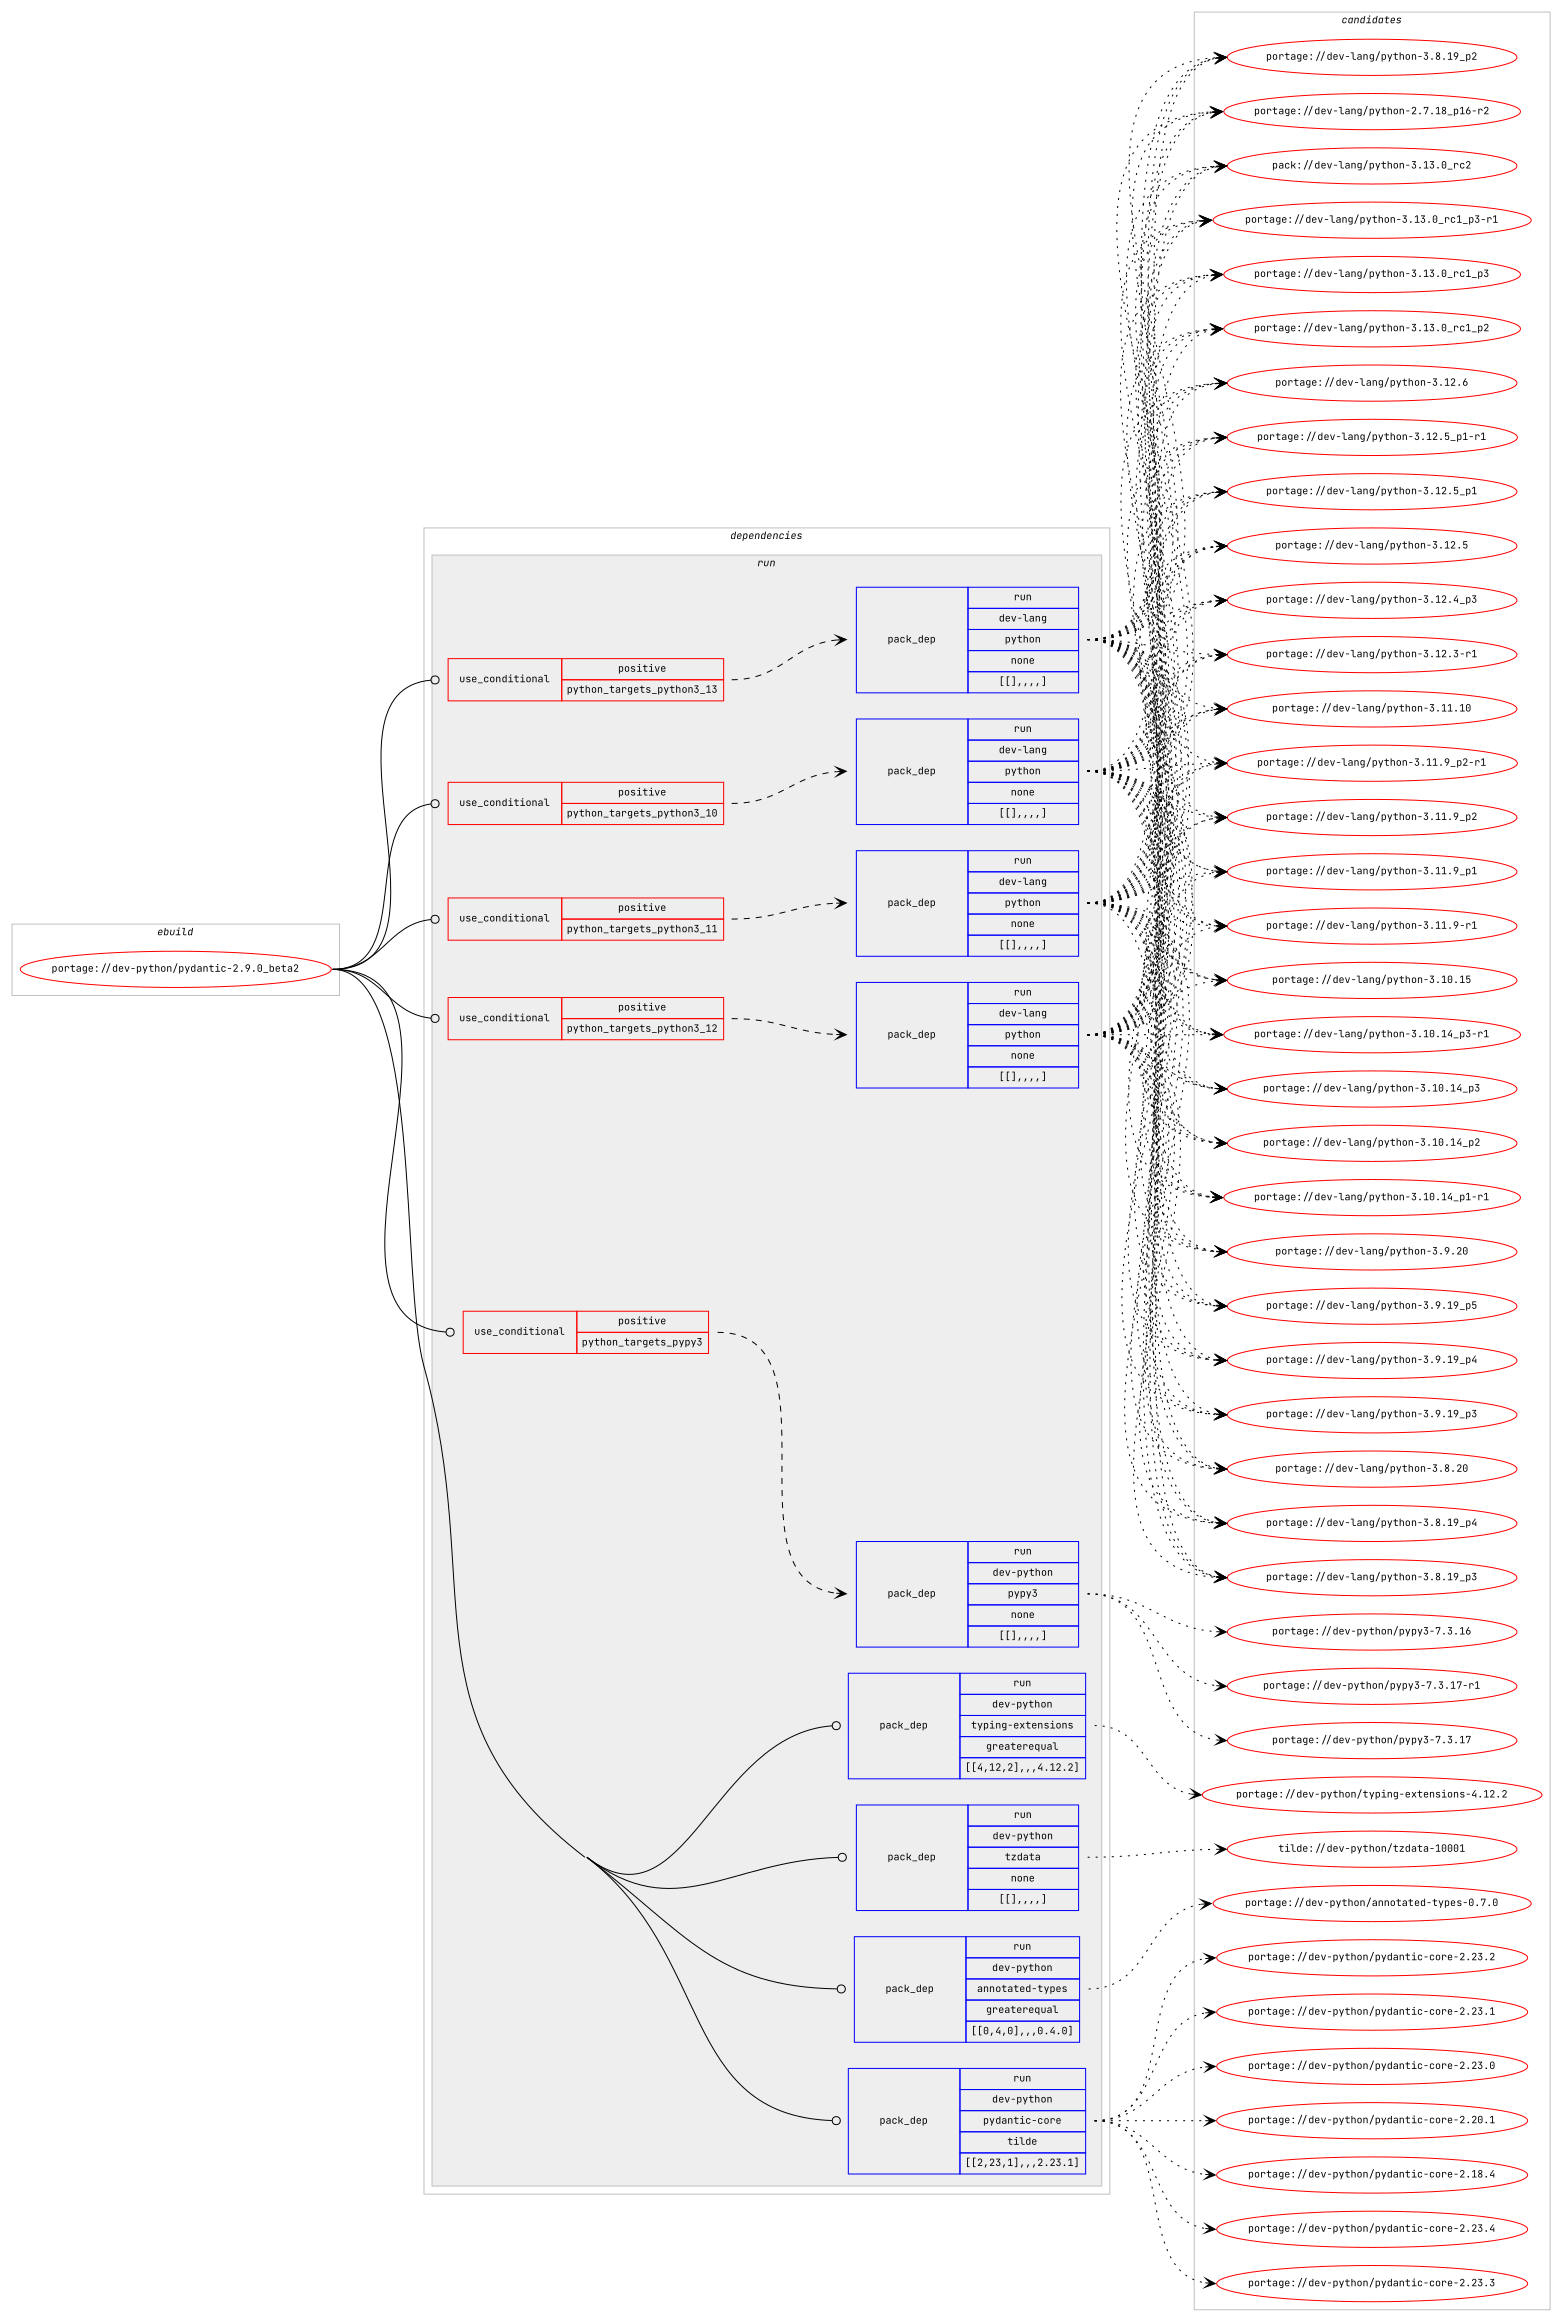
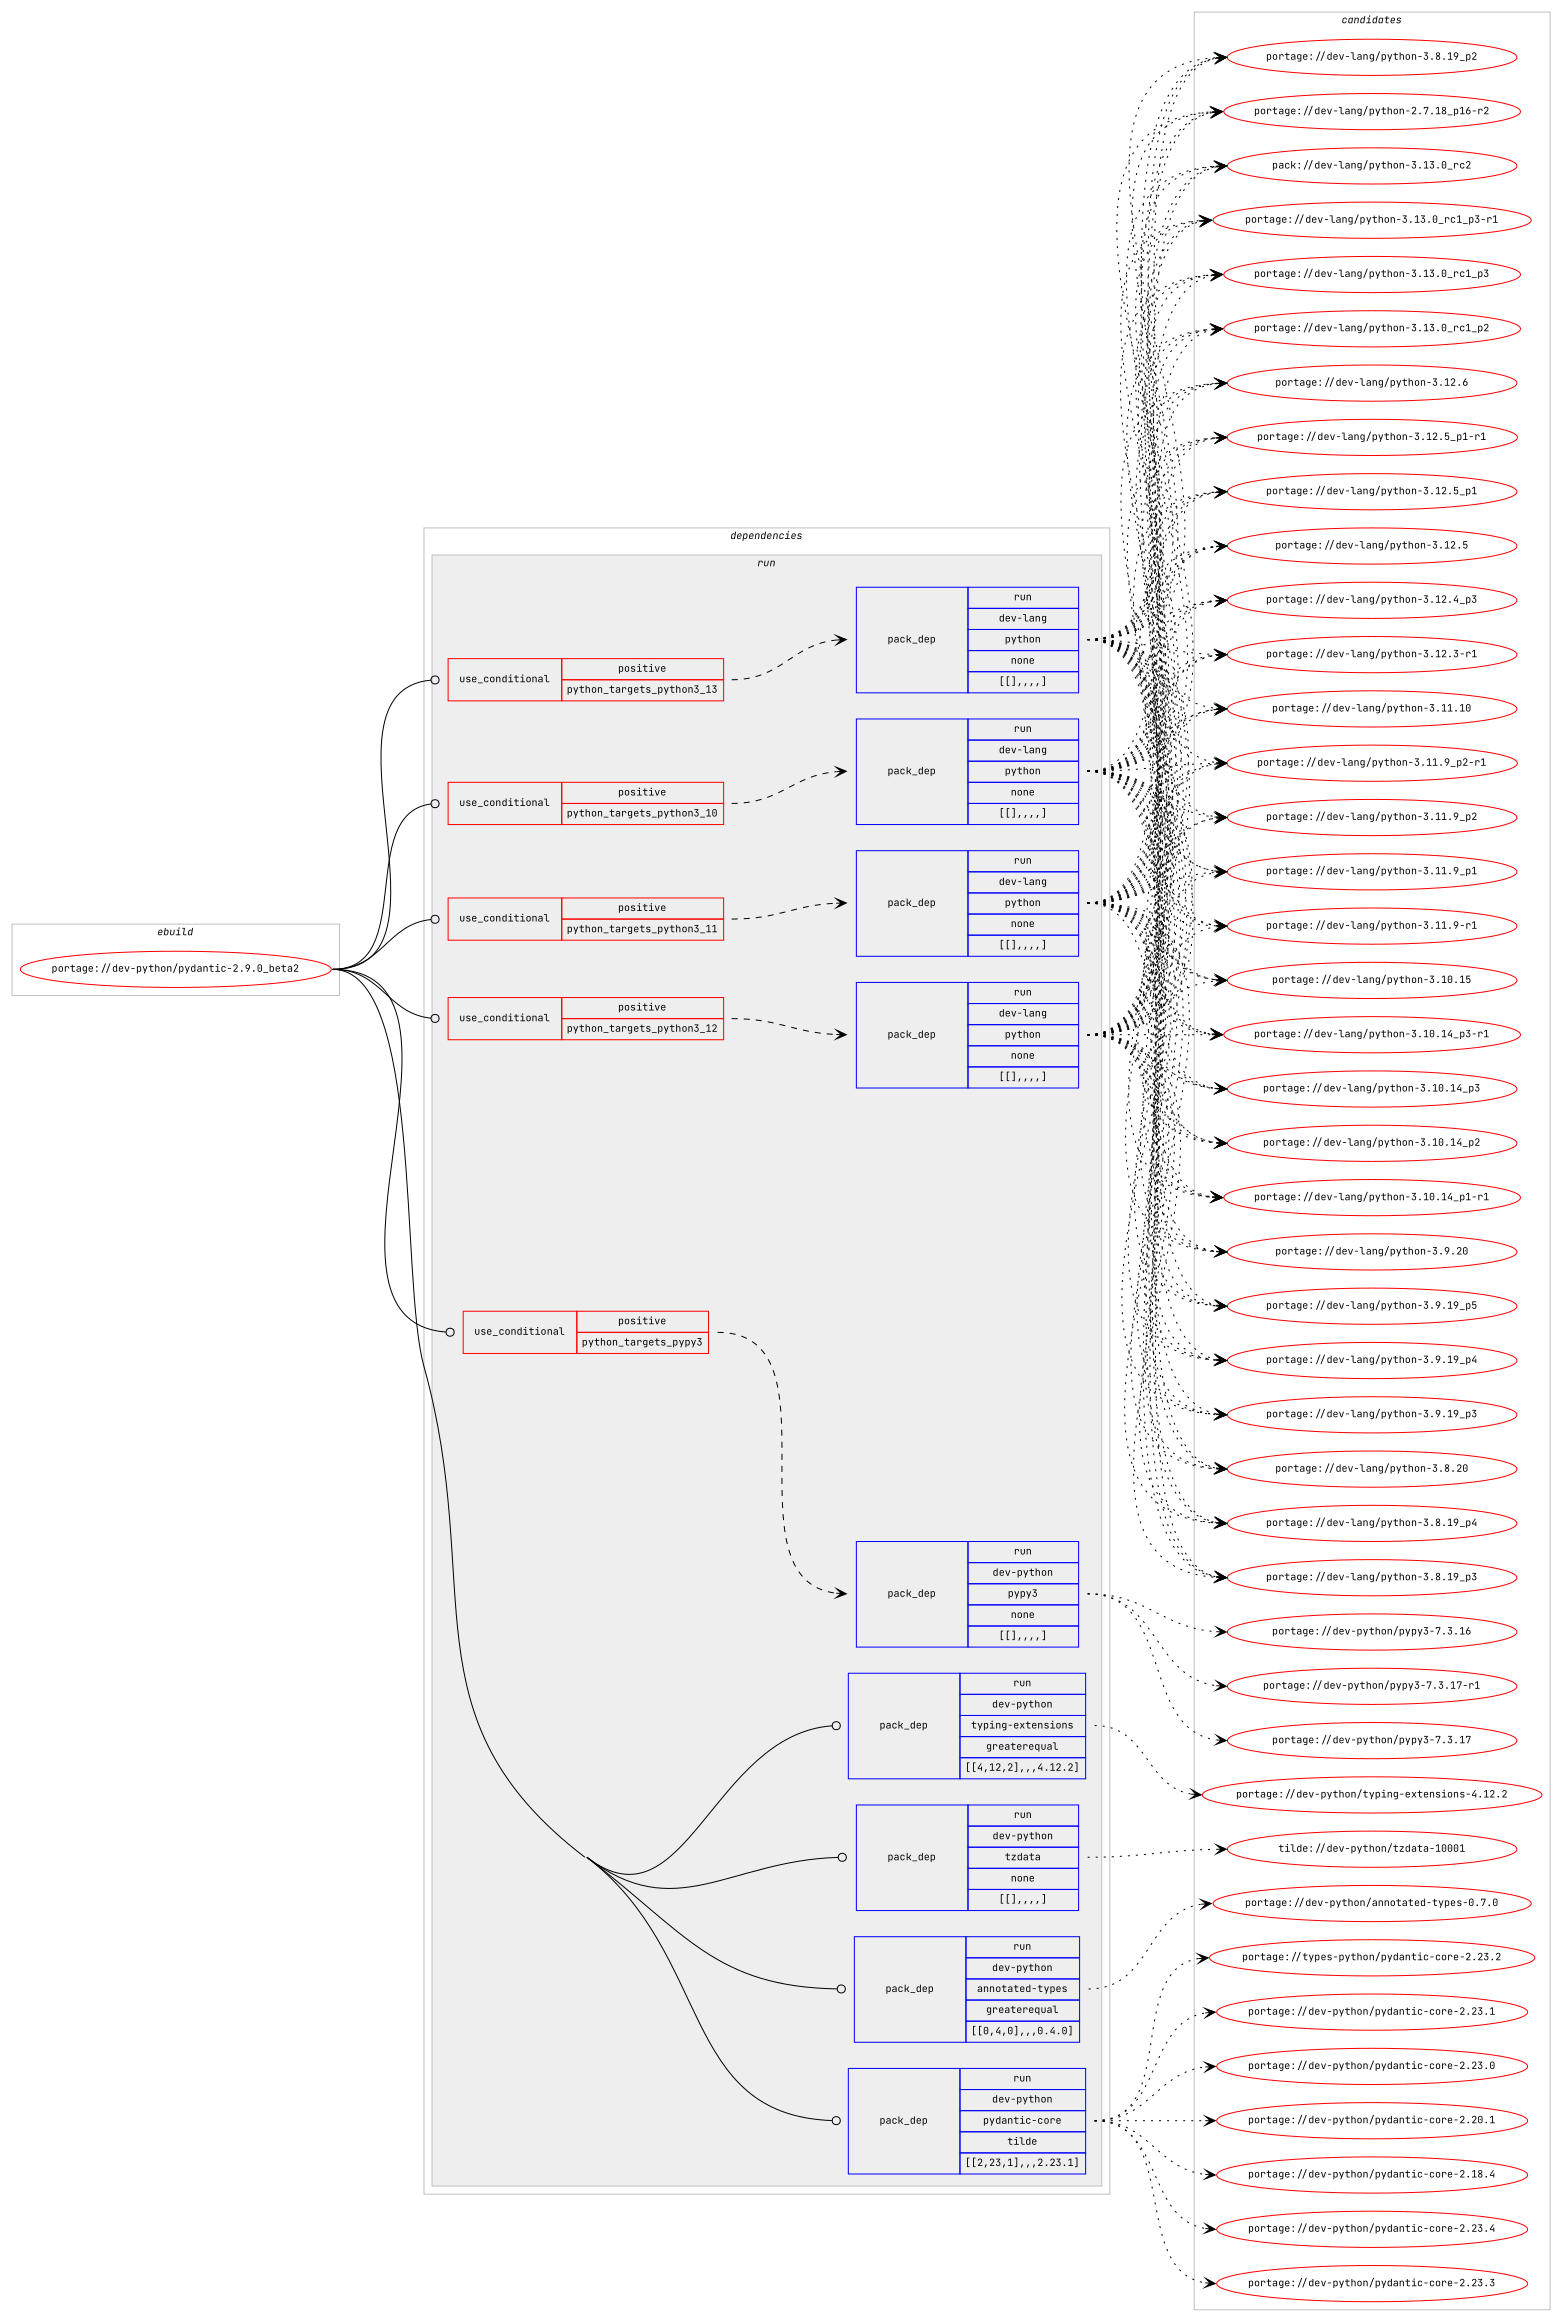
(1372, 1958) -> (1372, 1958)
